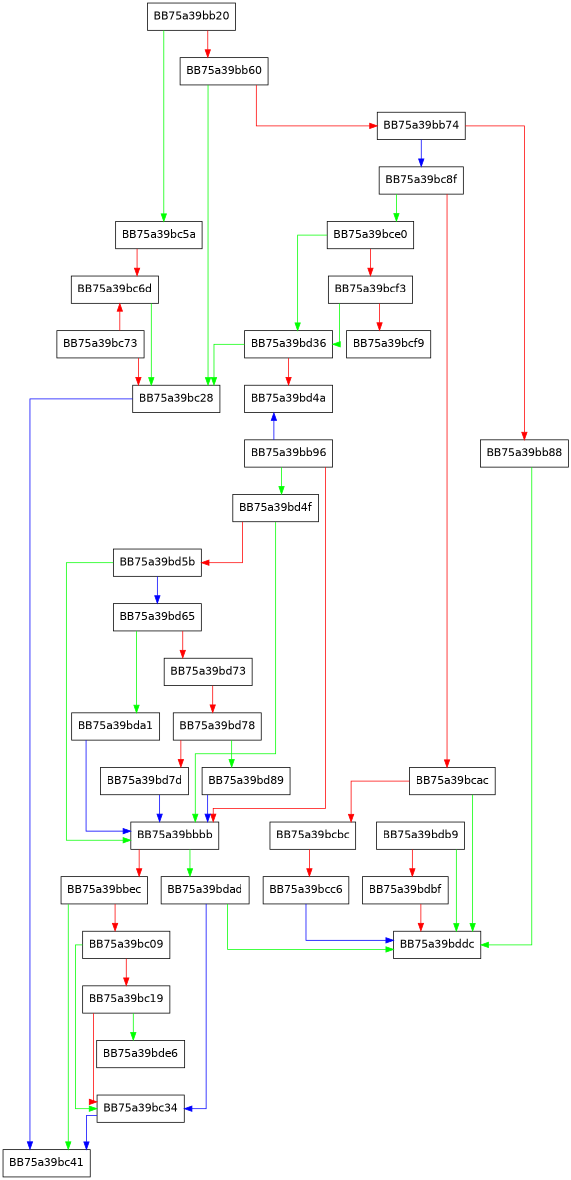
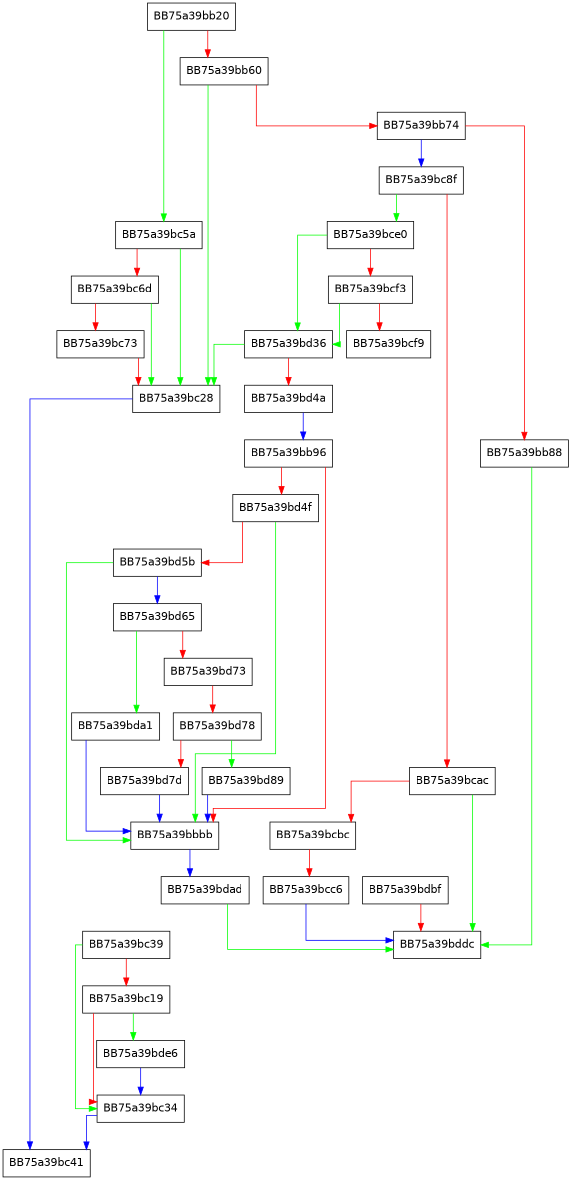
none -> (180, 313)
(120, 321) -> (96, 313)
(274, 430) -> (303, 422)
(282, 477) -> (282, 477)
(420, 836) -> none
(190, 859) -> (190, 859)
(104, 890) -> none
(126, 945) -> (126, 945)
(206, 1013) -> (141, 1078)
